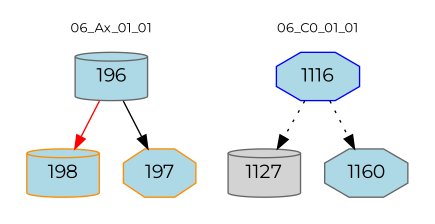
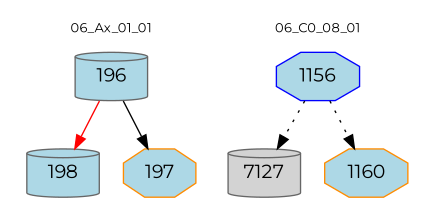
(318, 29) -> (318, 29)
(318, 76) -> (318, 76)
(63, 173) -> (63, 173)
(264, 173) -> (264, 173)
(366, 173) -> (366, 173)
